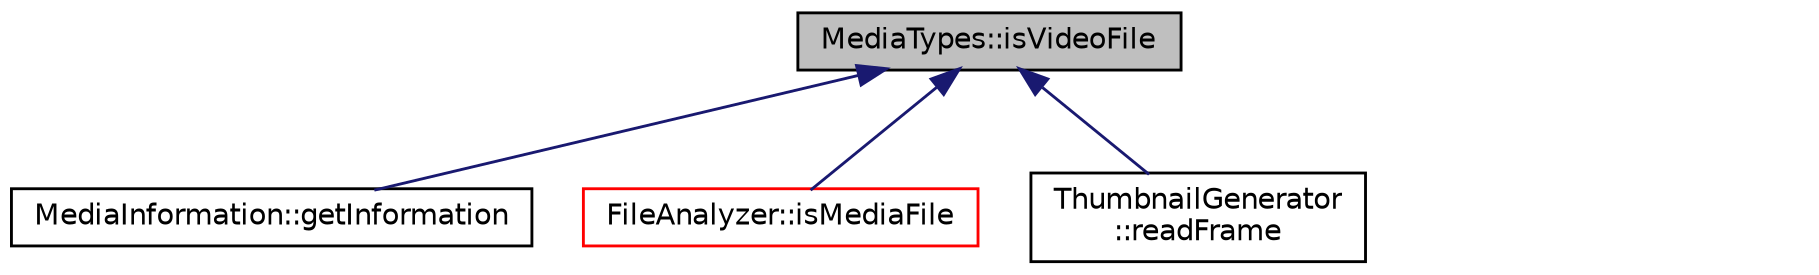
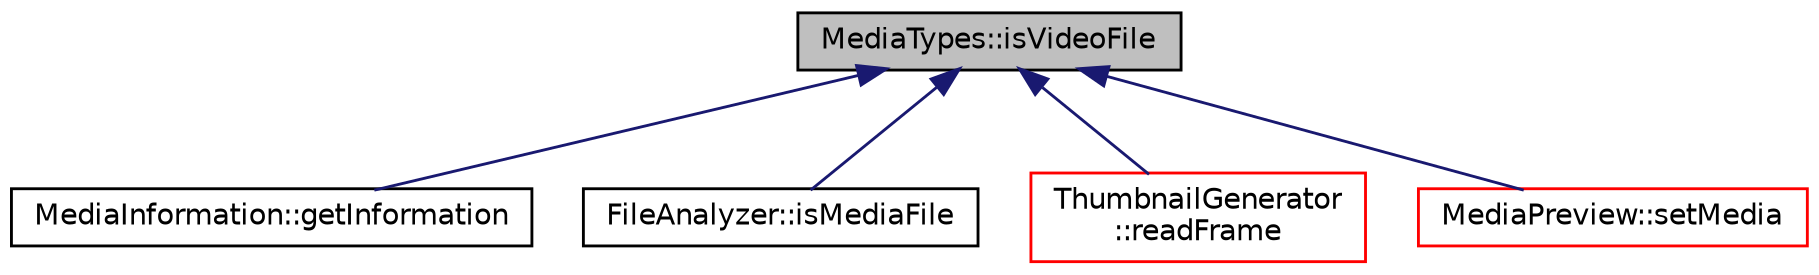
(781, 217) -> (781, 217)
(1198, 217) -> (1198, 217)
none -> (1613, 217)
